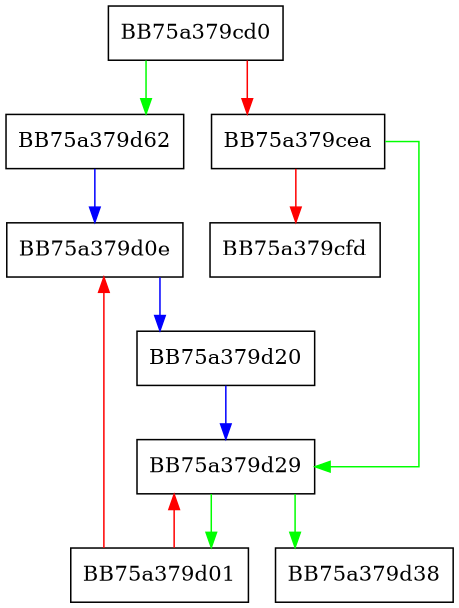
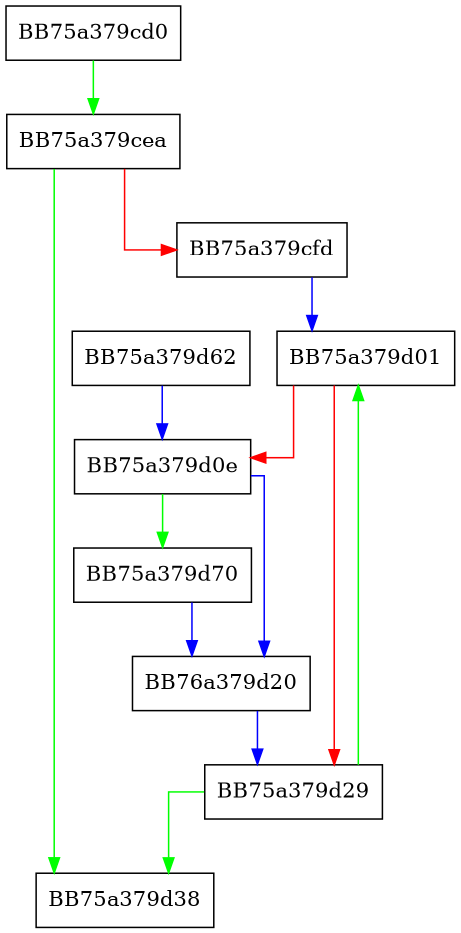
(146, 80) -> none
(247, 80) -> (93, 80)
none -> (312, 296)
(419, 332) -> (54, 513)
(226, 358) -> (221, 684)
none -> (163, 575)
